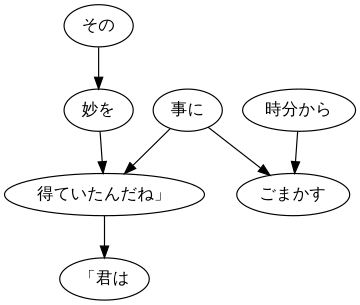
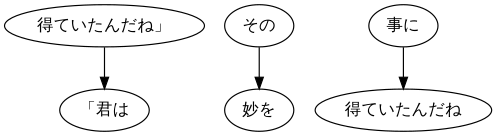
(299, 110) -> none
(101, 147) -> none
(152, 147) -> none
(293, 195) -> (403, 110)
